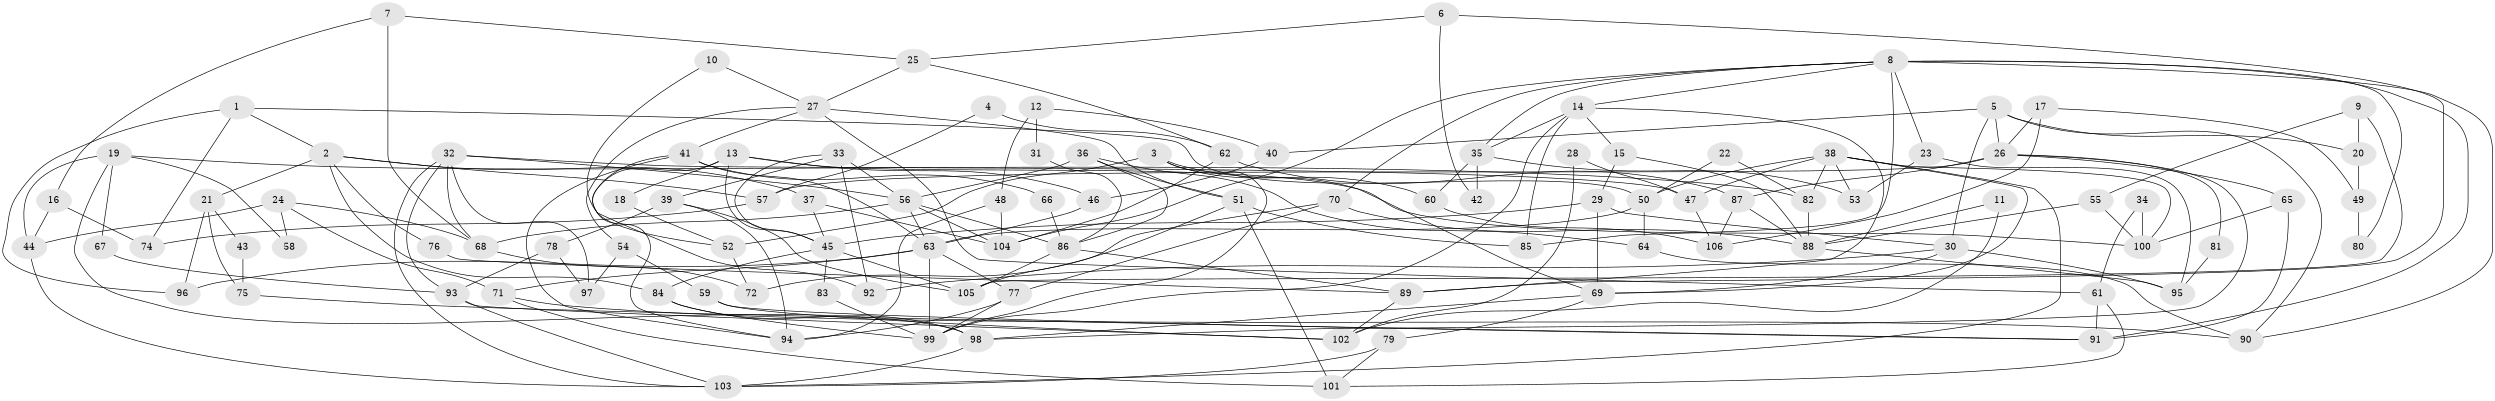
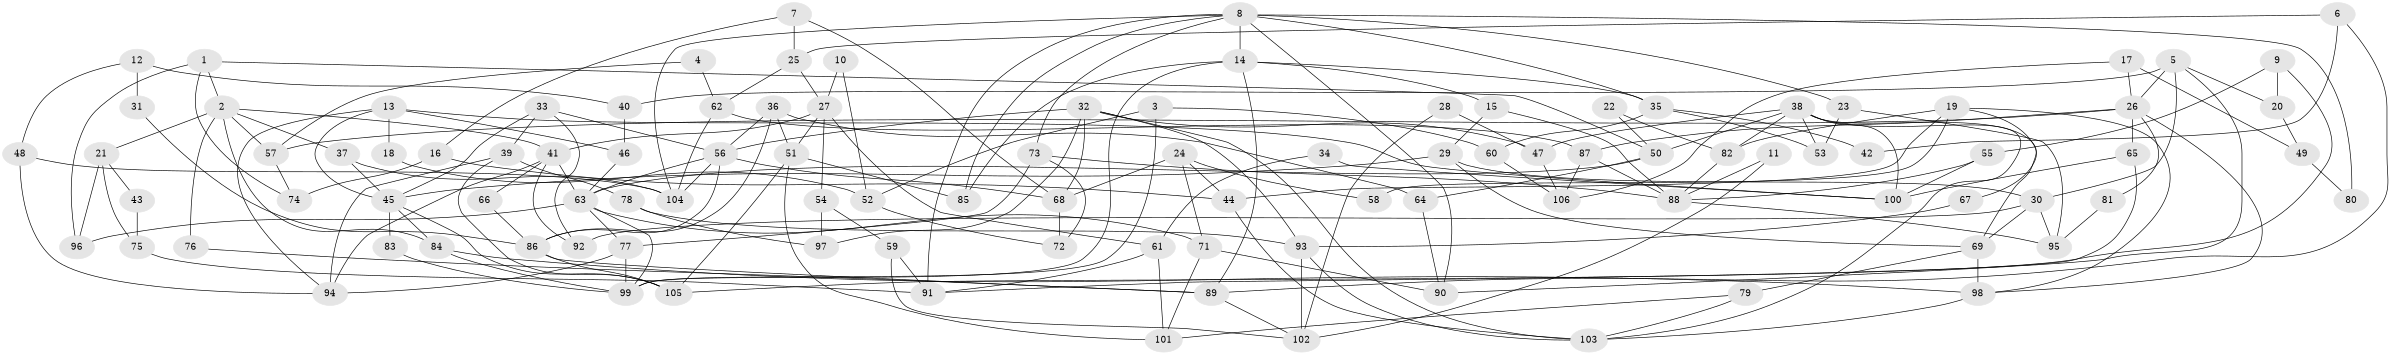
none -> (383, 121)
(1381, 200) -> none
(1335, 201) -> (1035, 154)
